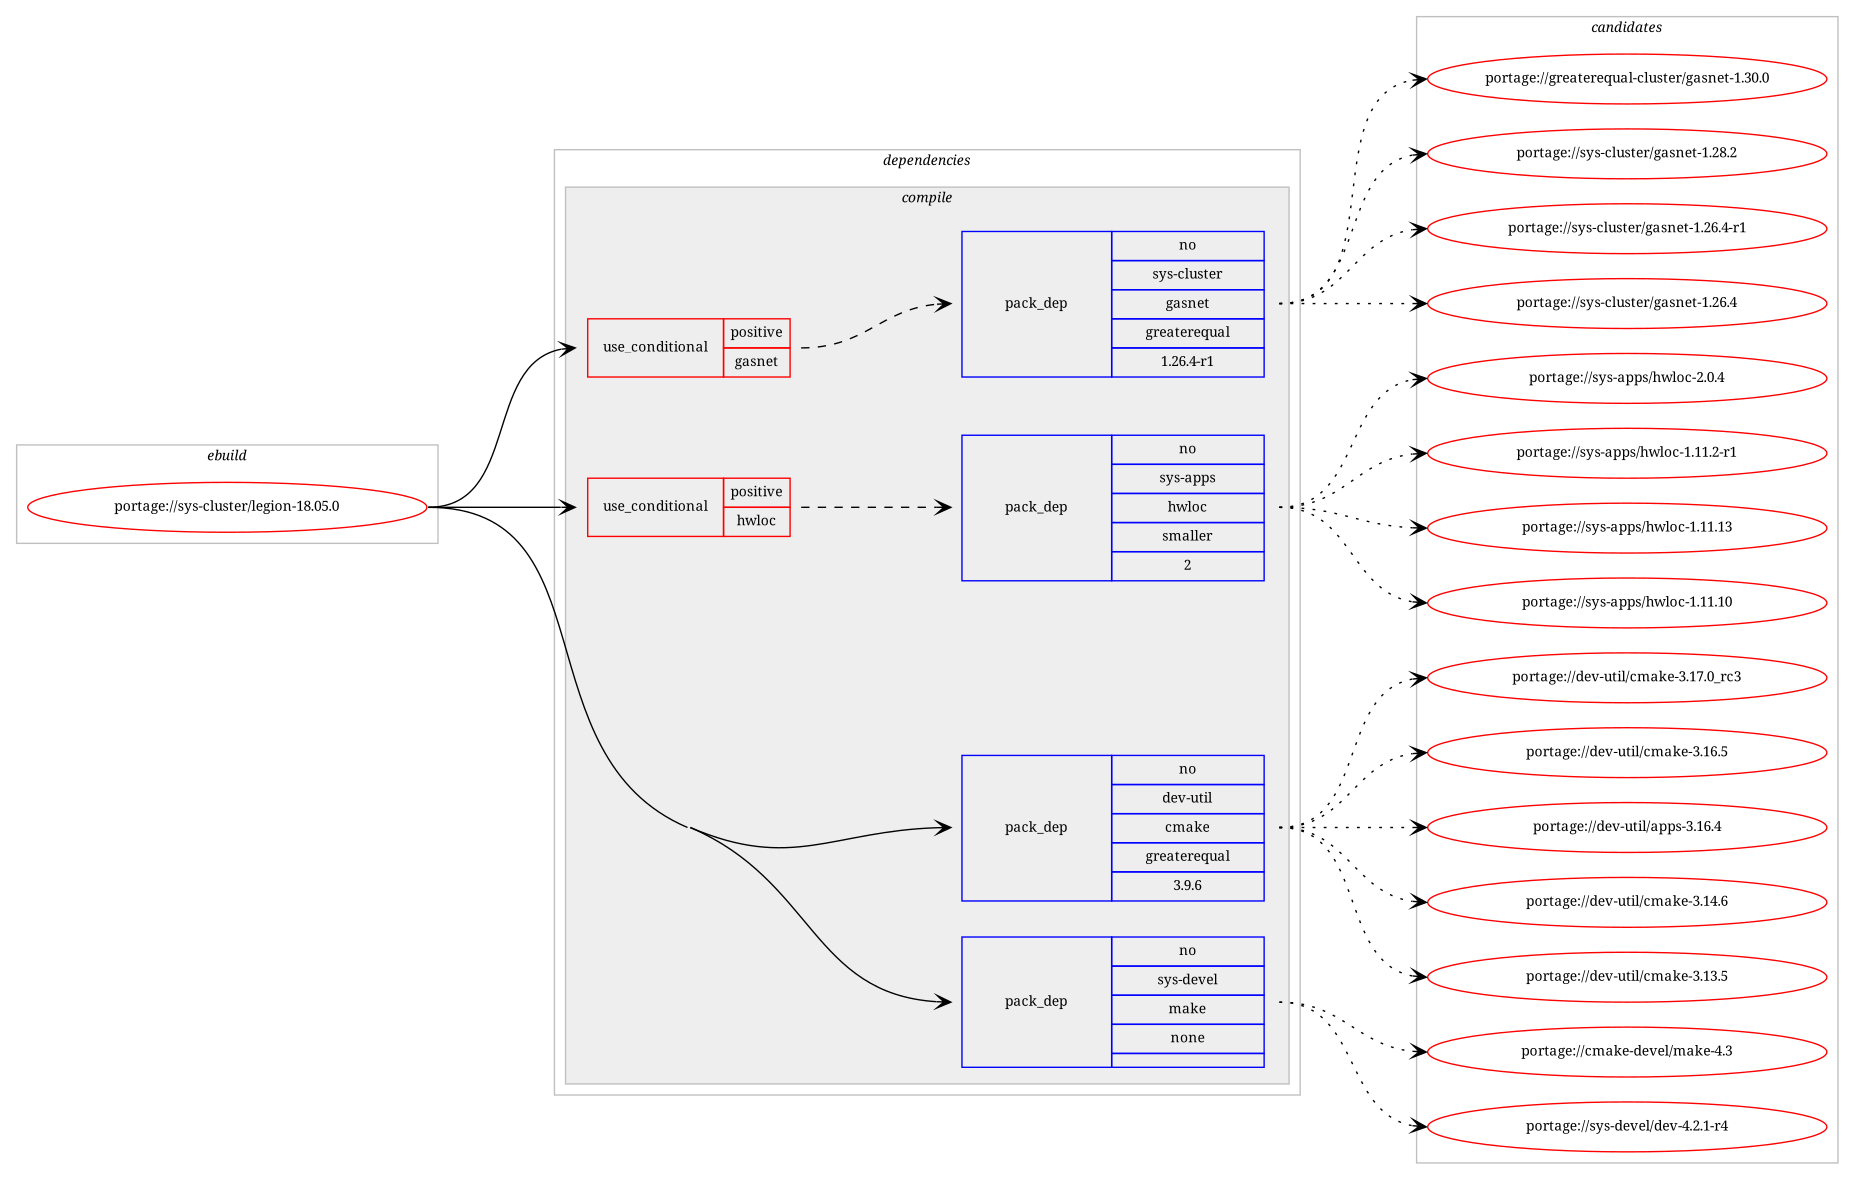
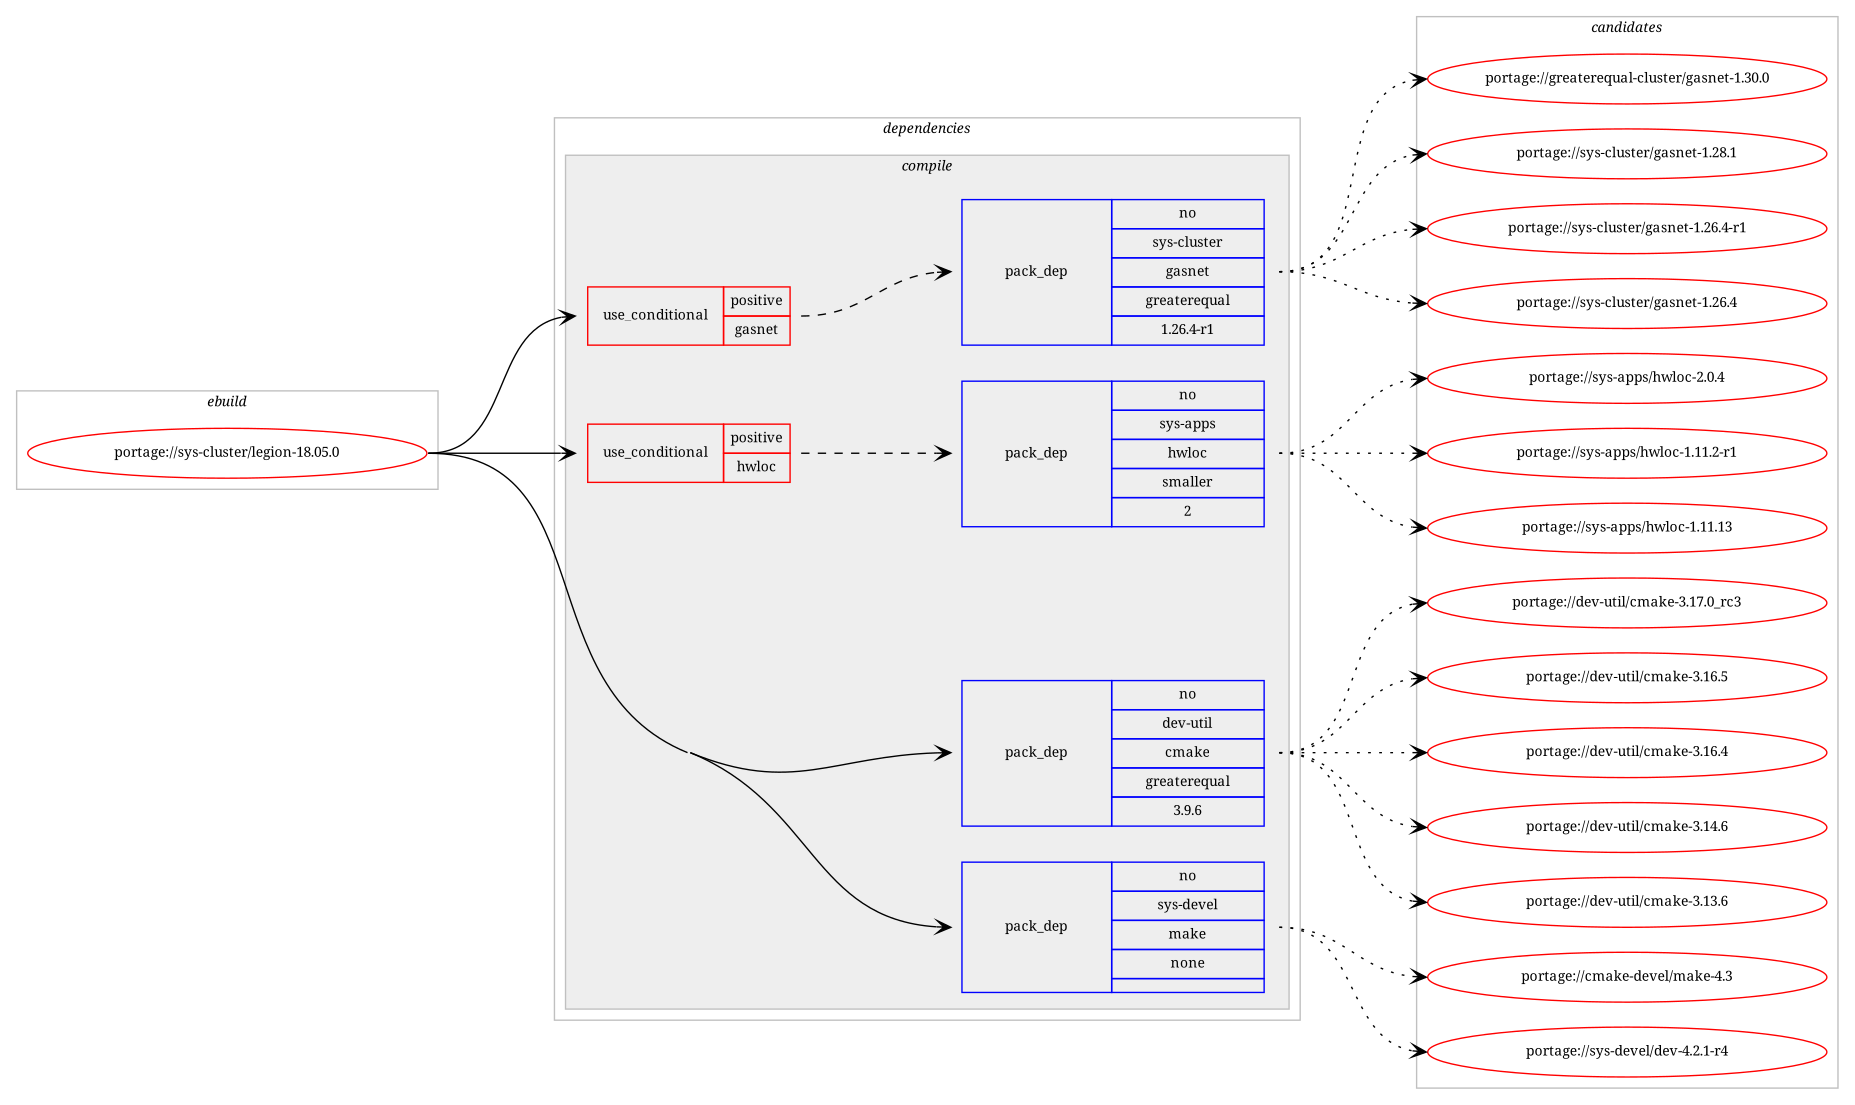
(1627, 154) -> (1627, 154)
(1627, 603) -> none
(1627, 828) -> (1627, 753)
(1627, 977) -> (1627, 902)
